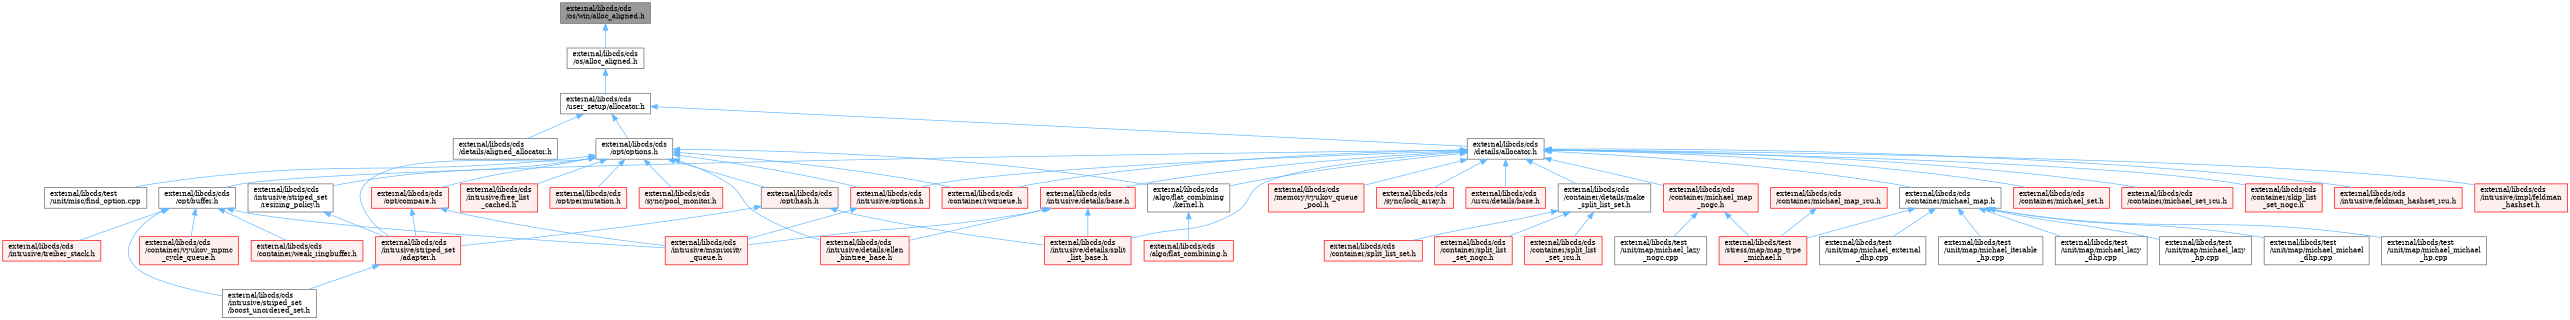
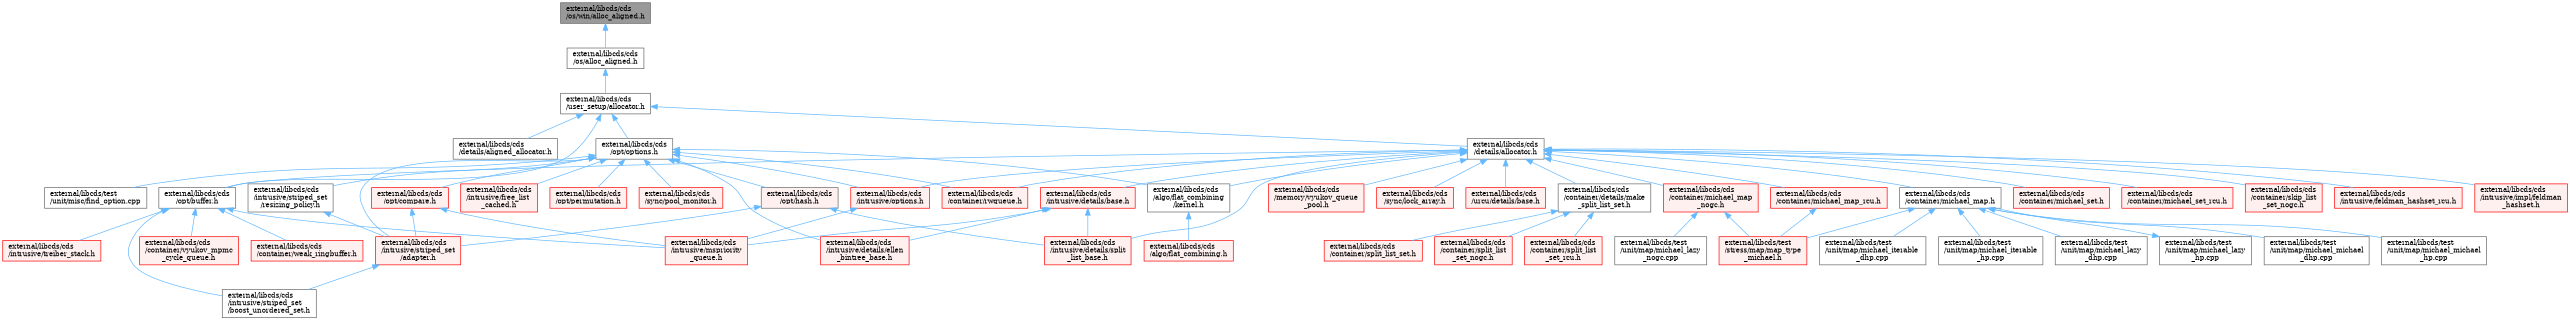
none -> (1668, 169)
none -> (422, 179)
(2088, 226) -> (2109, 227)
(1873, 251) -> (1873, 251)
